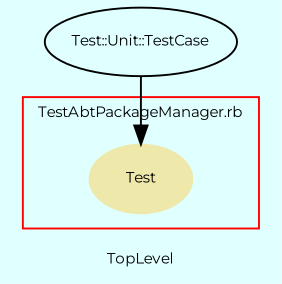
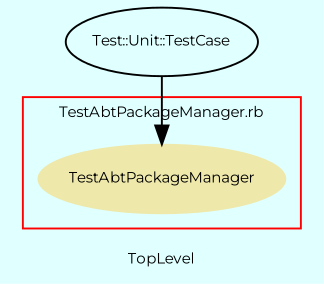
(141, 179) -> (162, 179)
